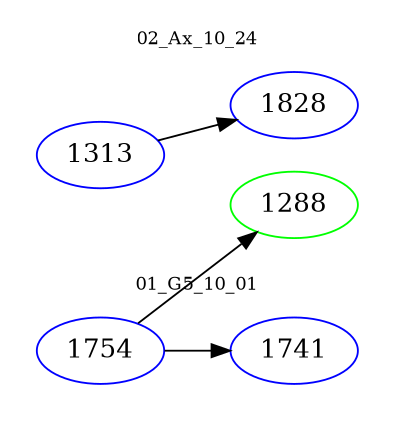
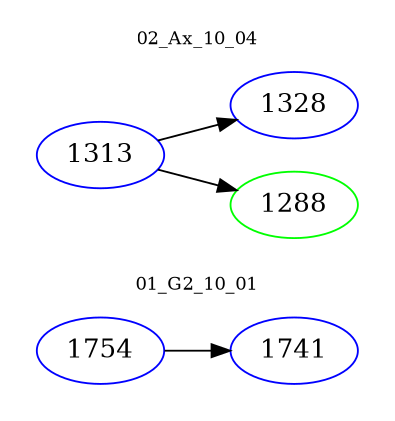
(197, 40) -> (197, 40)
(294, 105) -> (294, 105)
(190, 284) -> (188, 178)
(197, 285) -> (197, 285)
